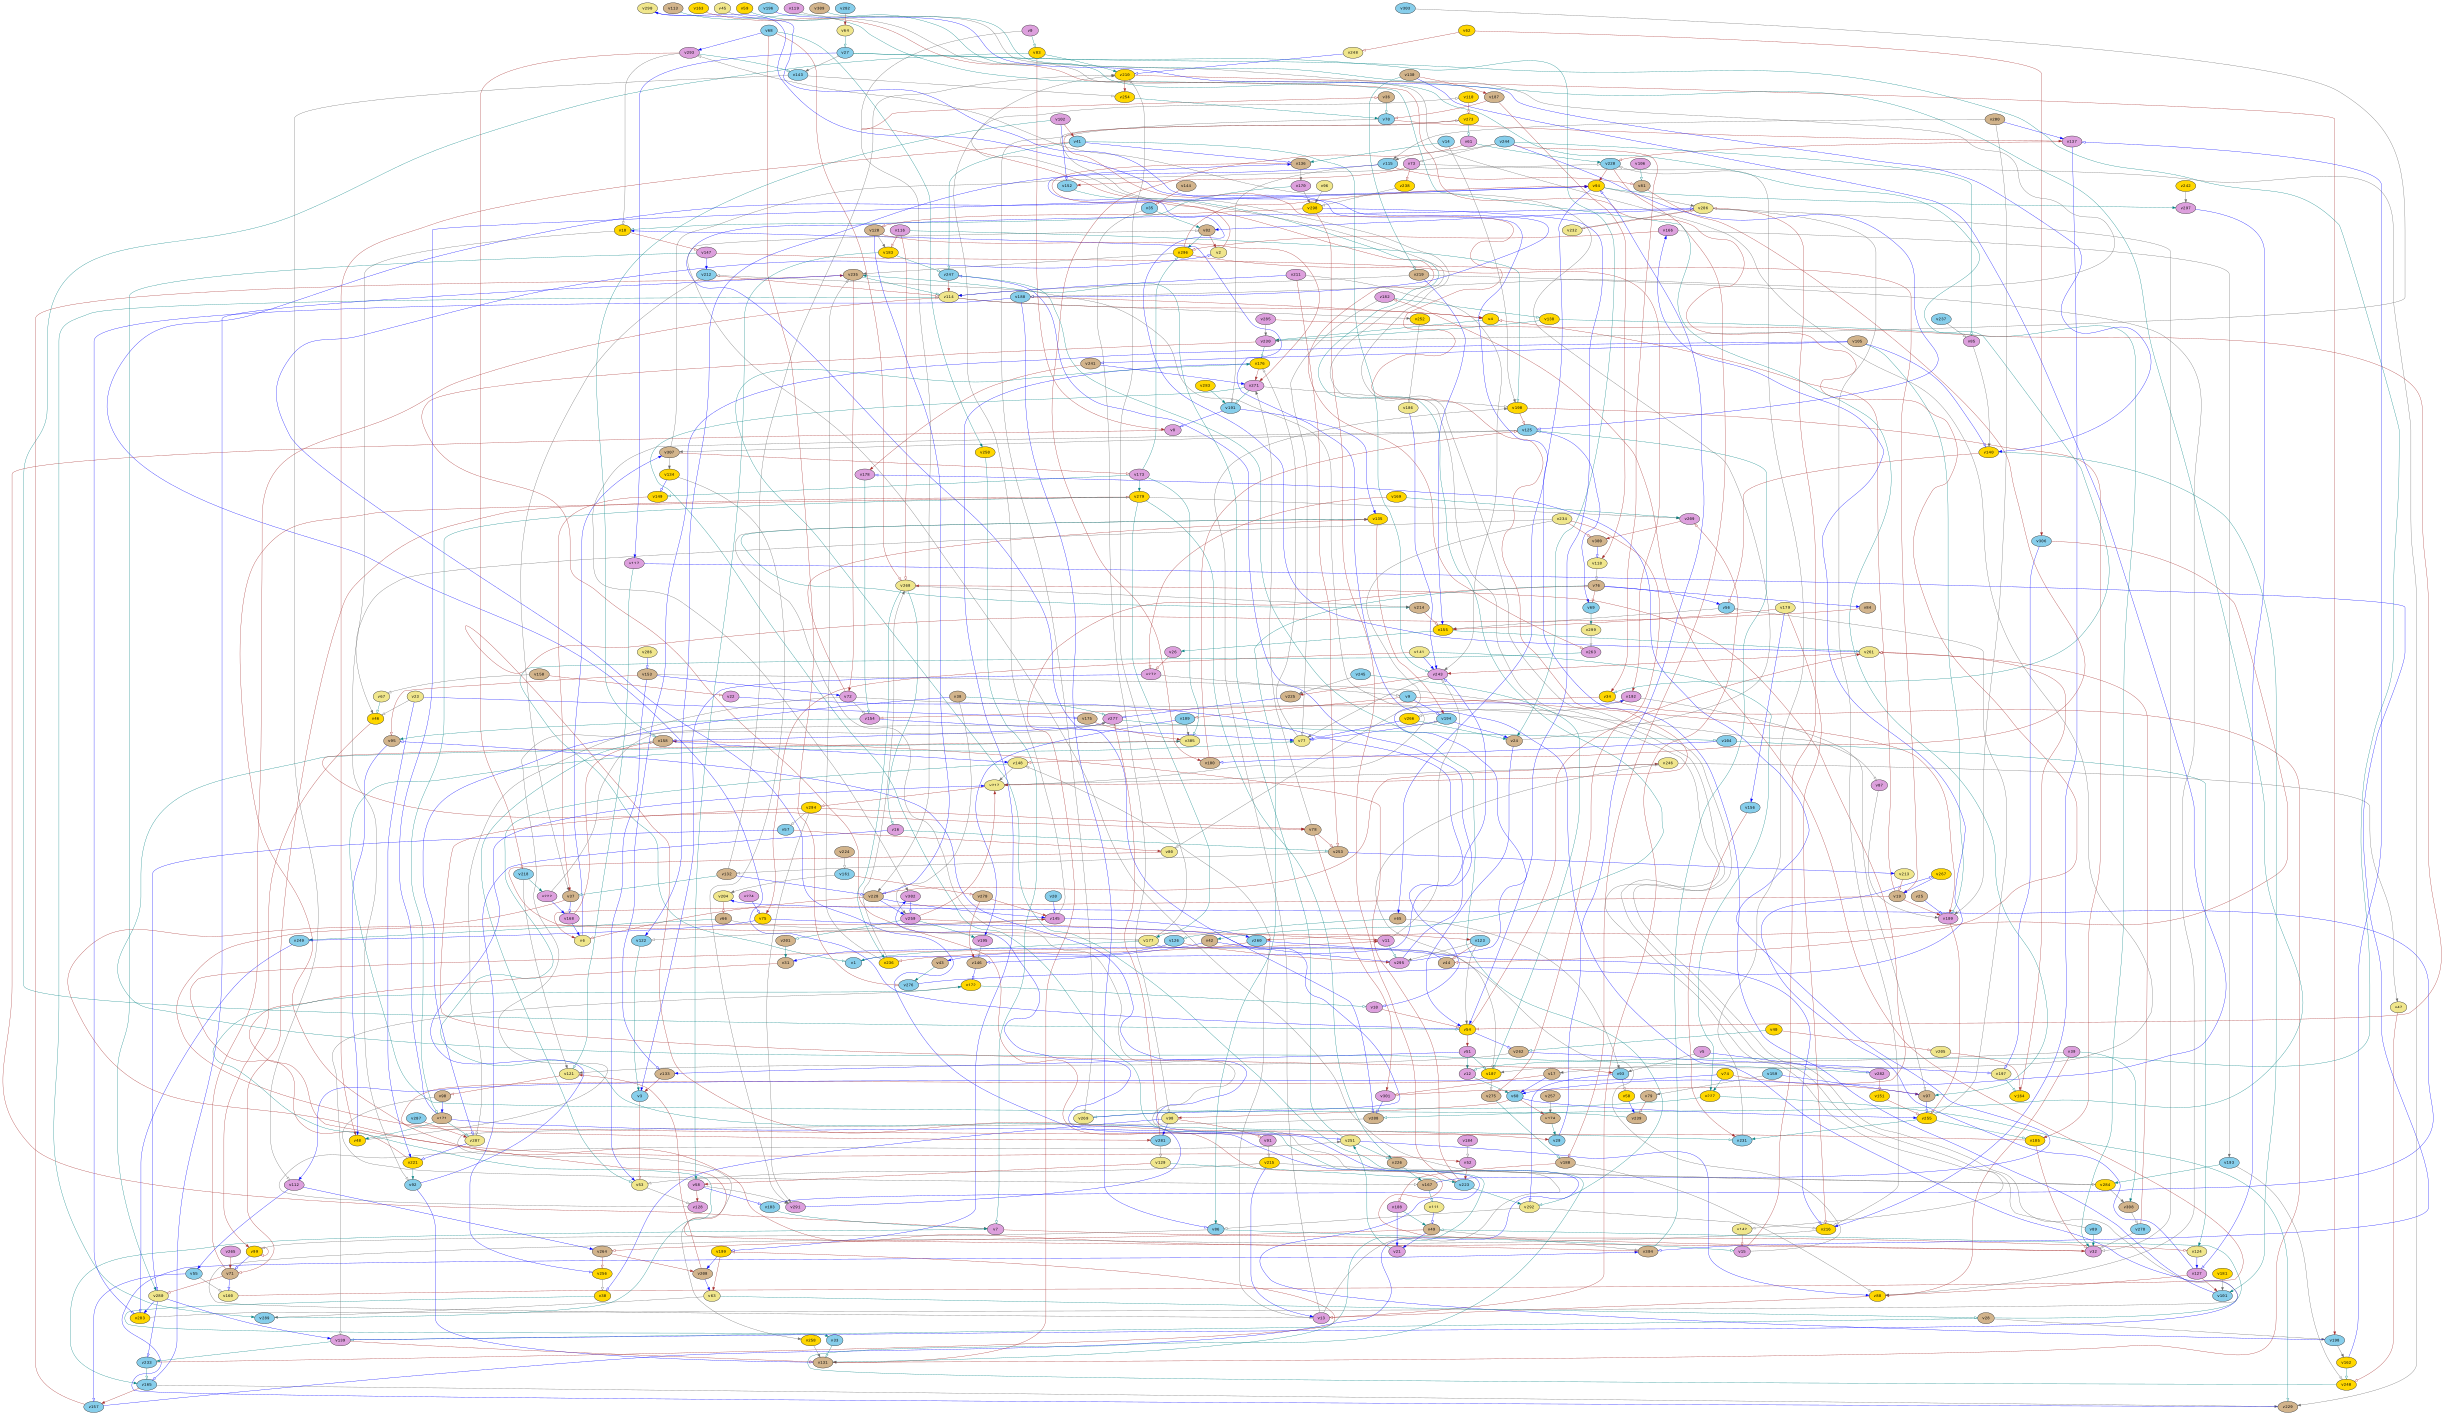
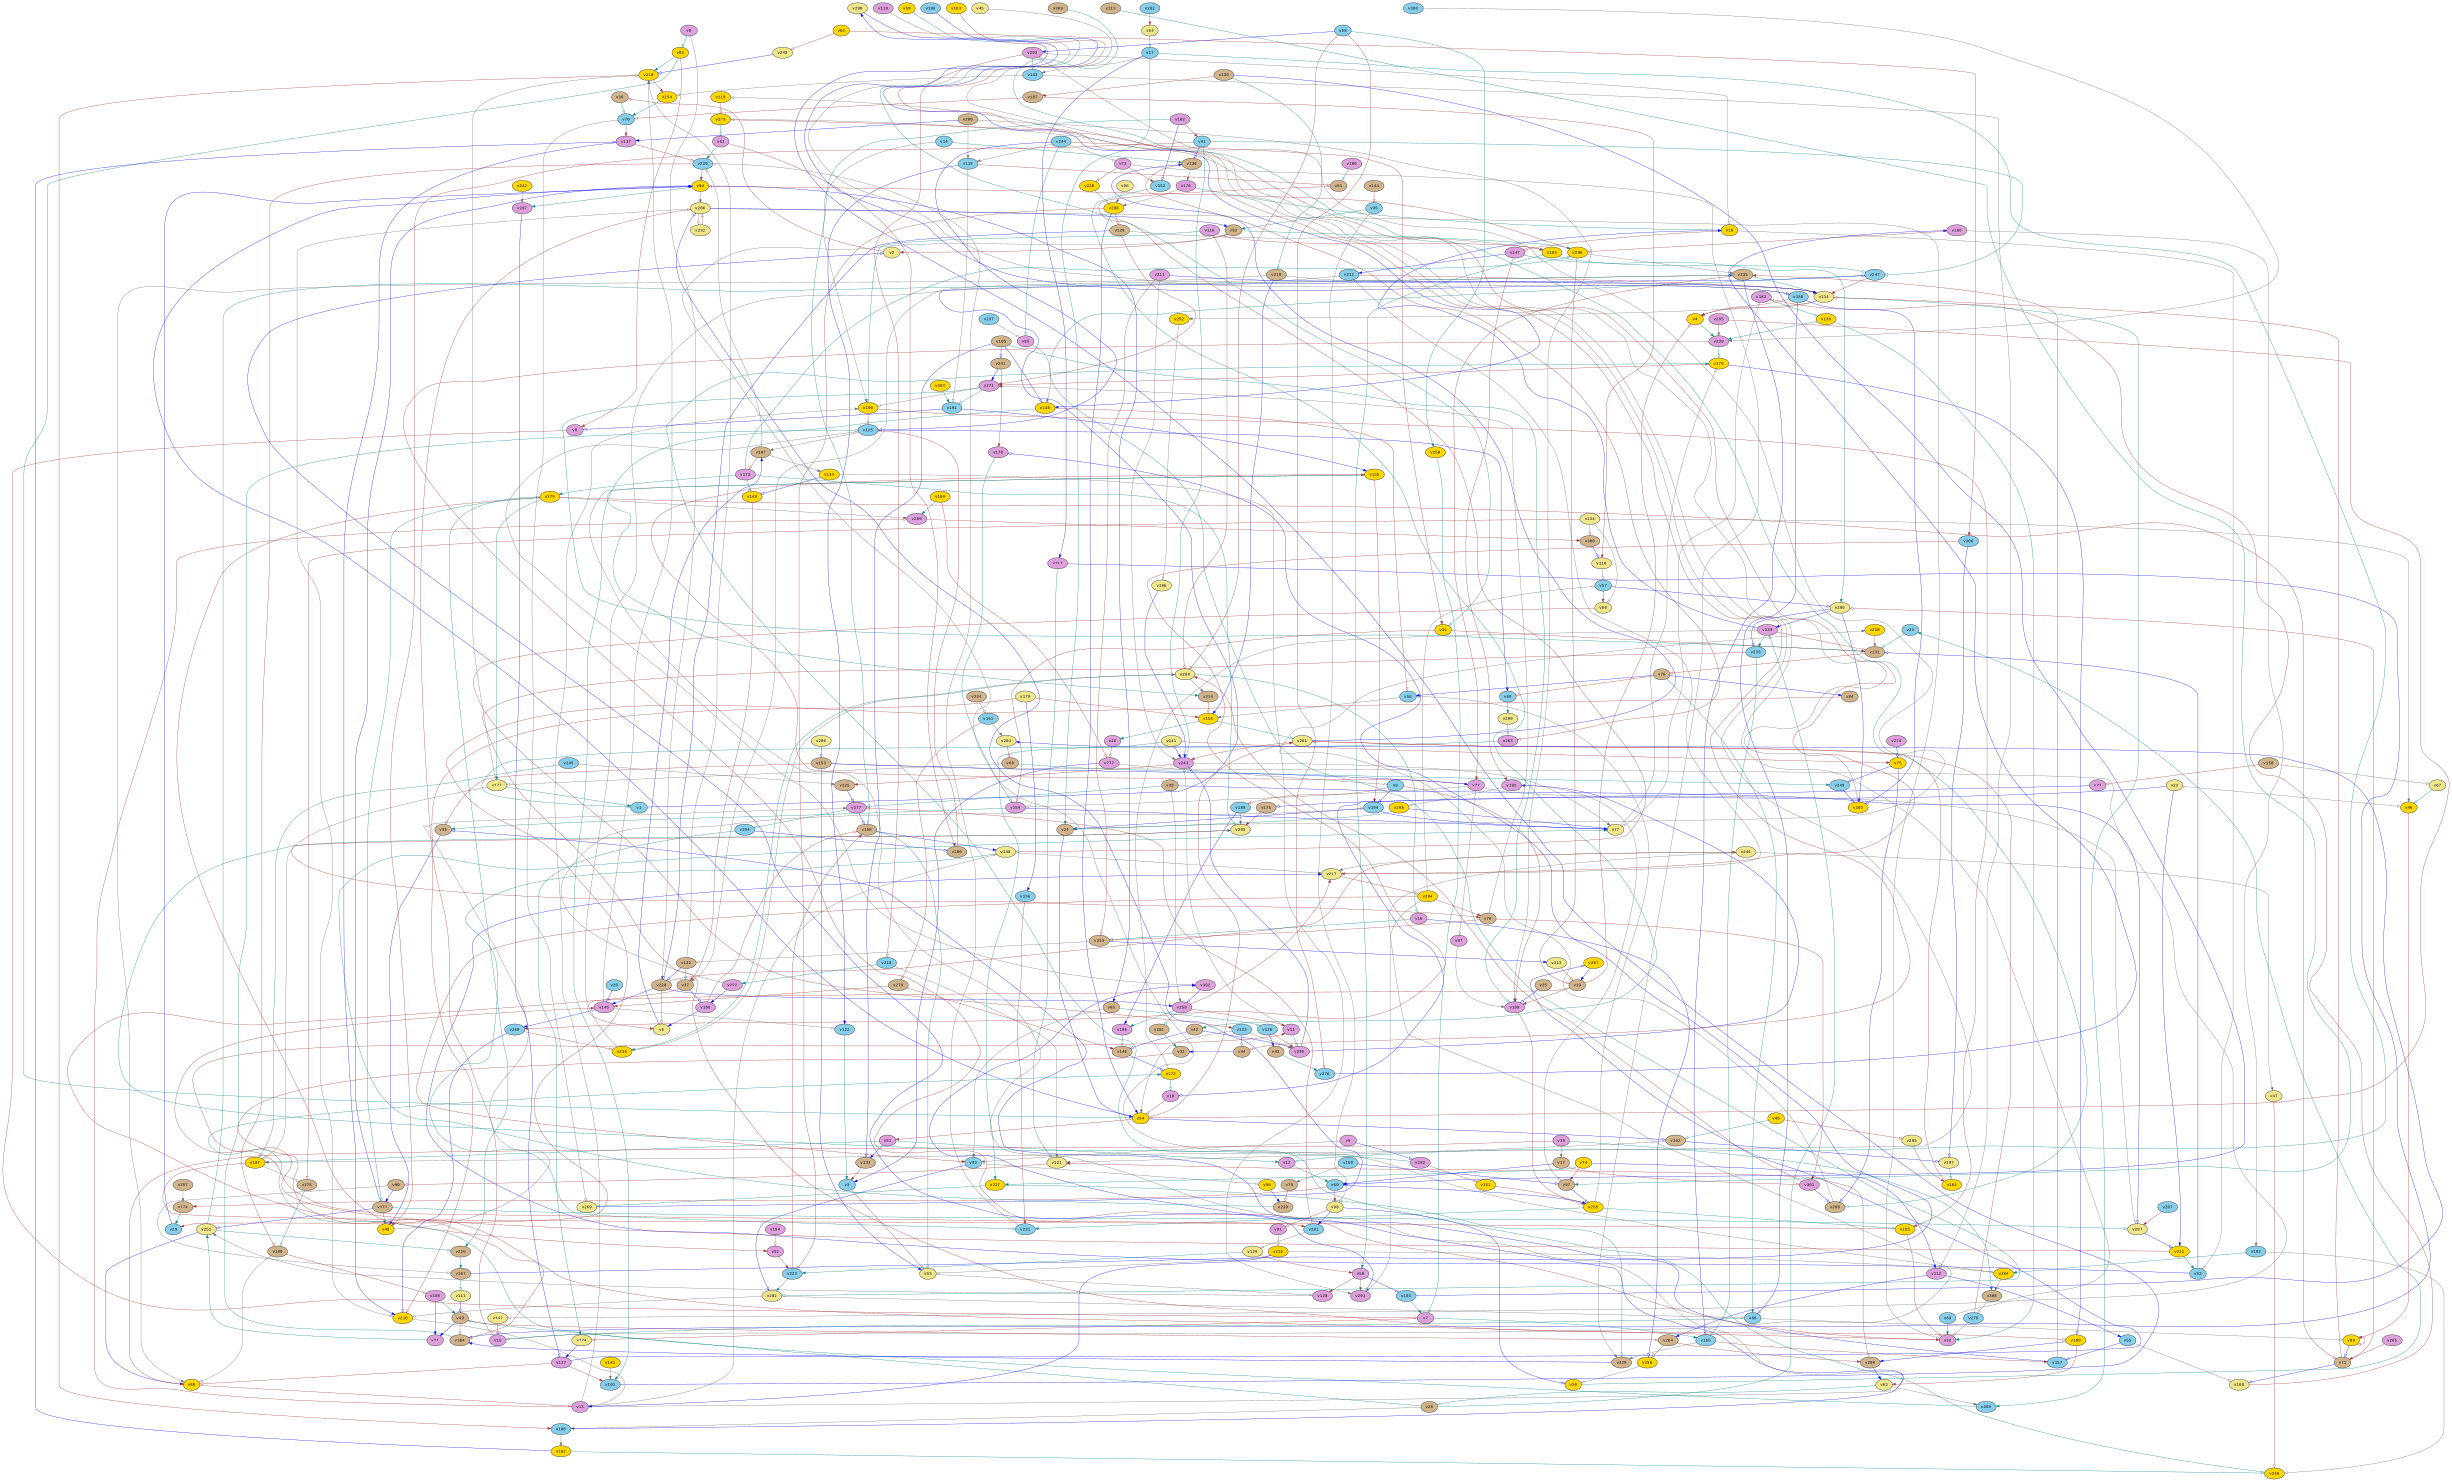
(1597, 573) -> (1602, 573)
